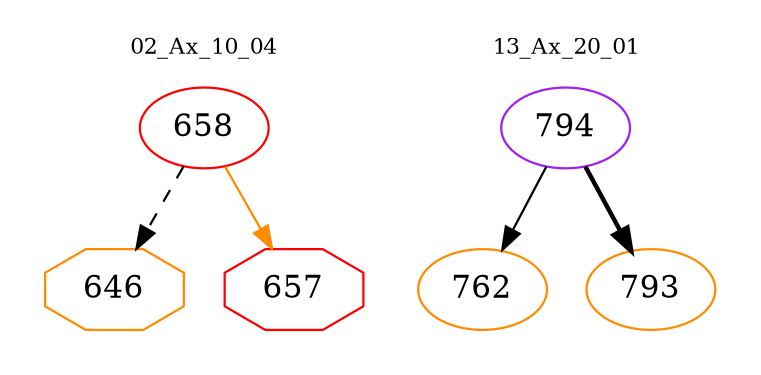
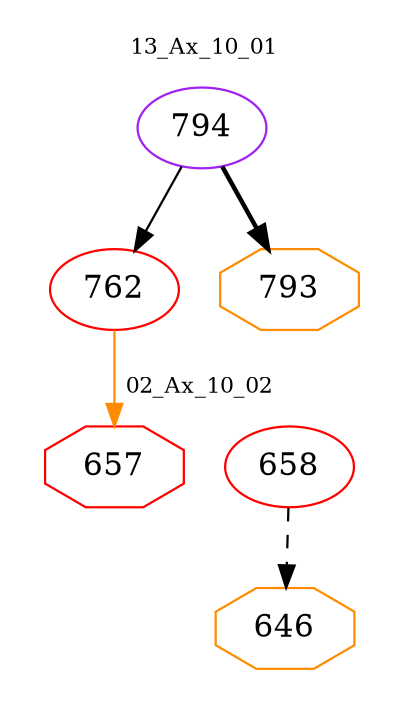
(204, 48) -> (200, 387)
(567, 48) -> (204, 48)
(243, 198) -> (114, 380)
(483, 290) -> (114, 290)
(651, 290) -> (290, 290)
